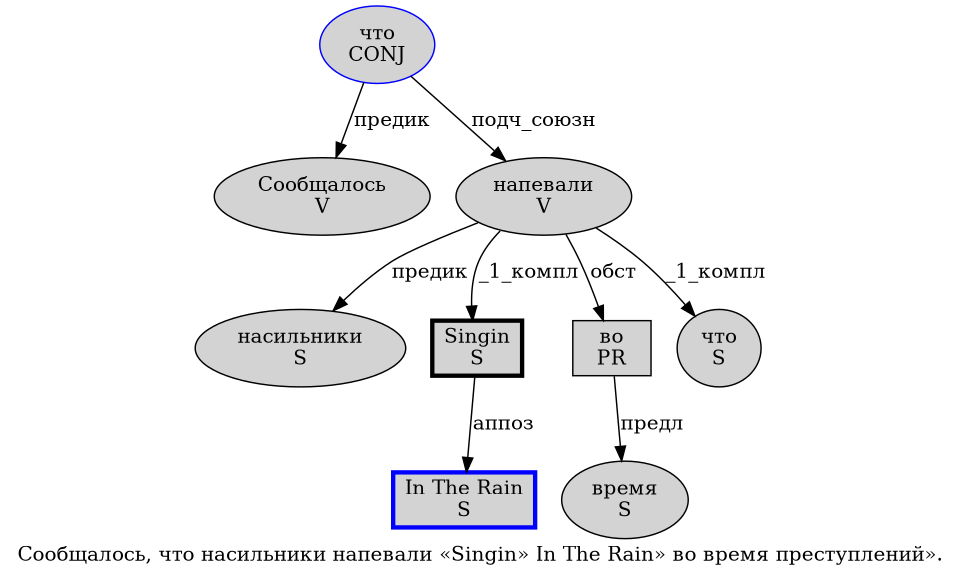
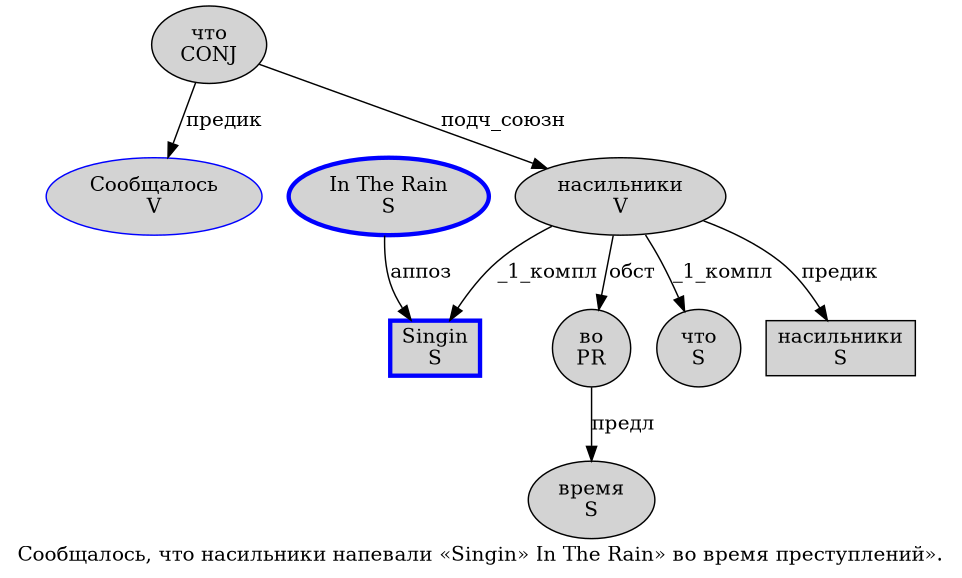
(377, 45) -> (209, 45)
(322, 196) -> (154, 196)
(544, 196) -> (621, 196)
(300, 348) -> (841, 348)
(477, 348) -> (435, 348)
(612, 348) -> (592, 348)
(471, 417) -> (388, 273)
(464, 500) -> (389, 196)
